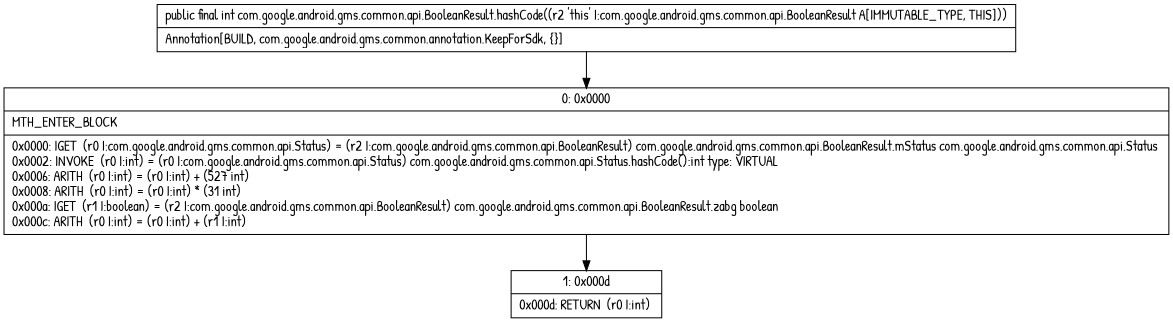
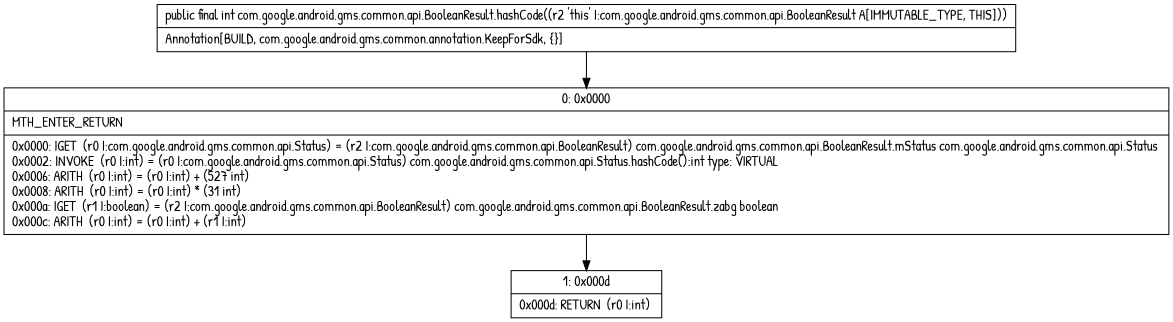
(65, 123) -> (68, 123)
